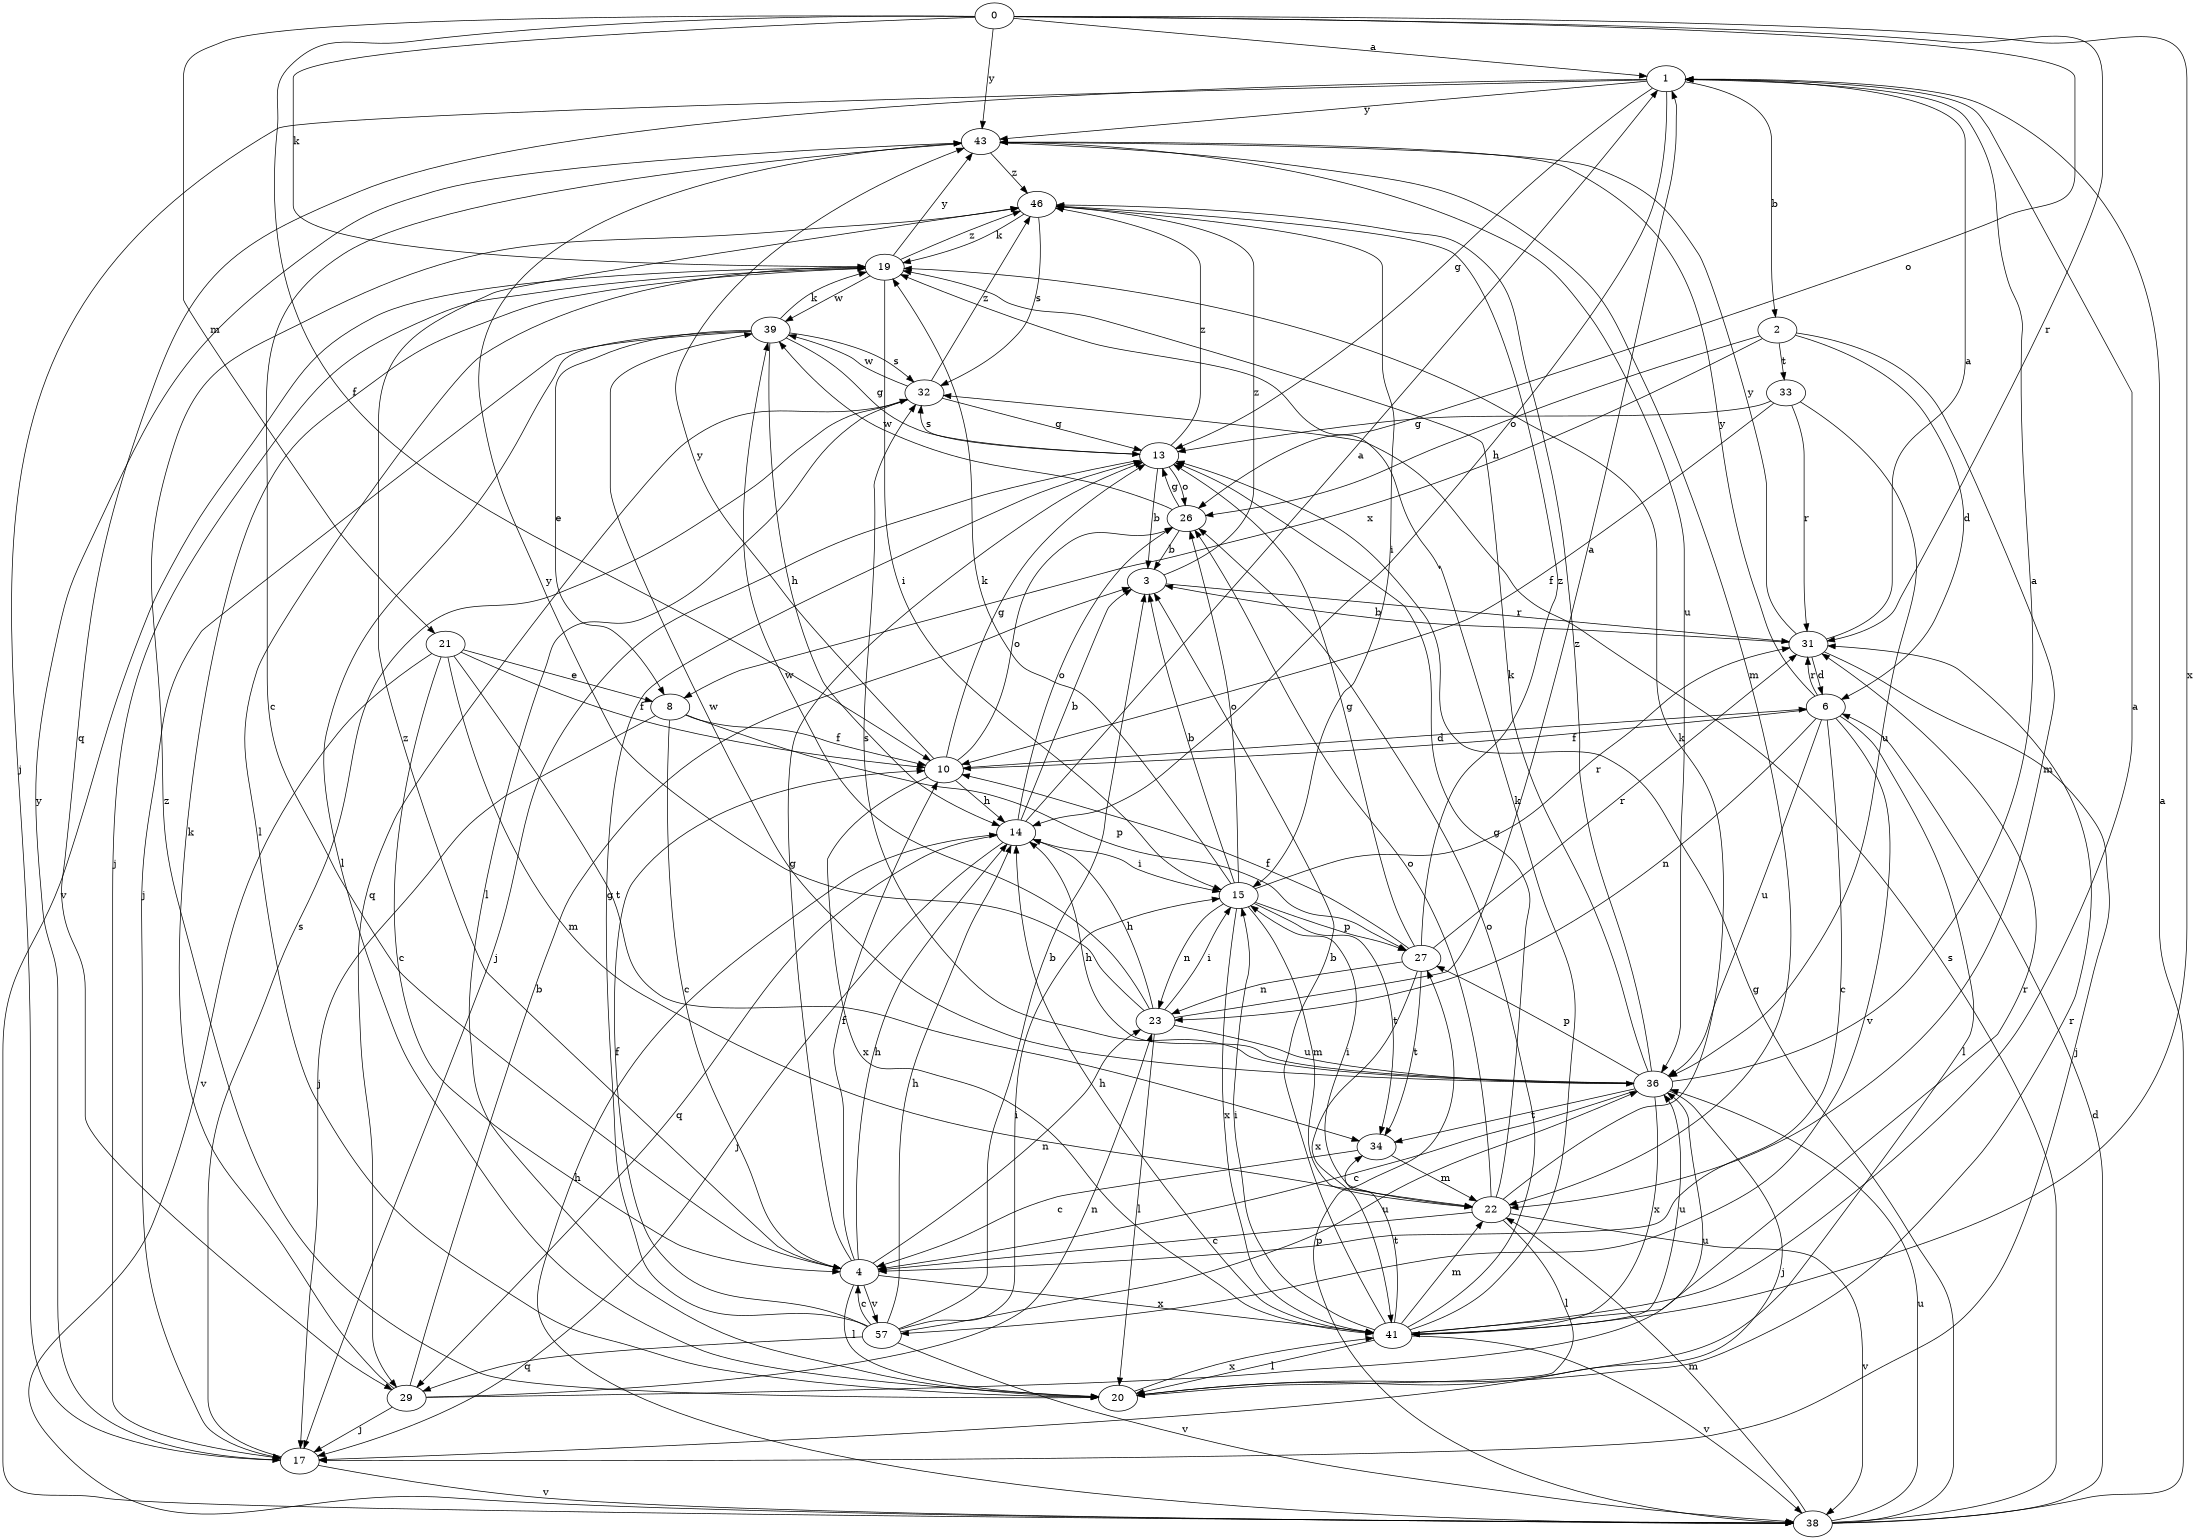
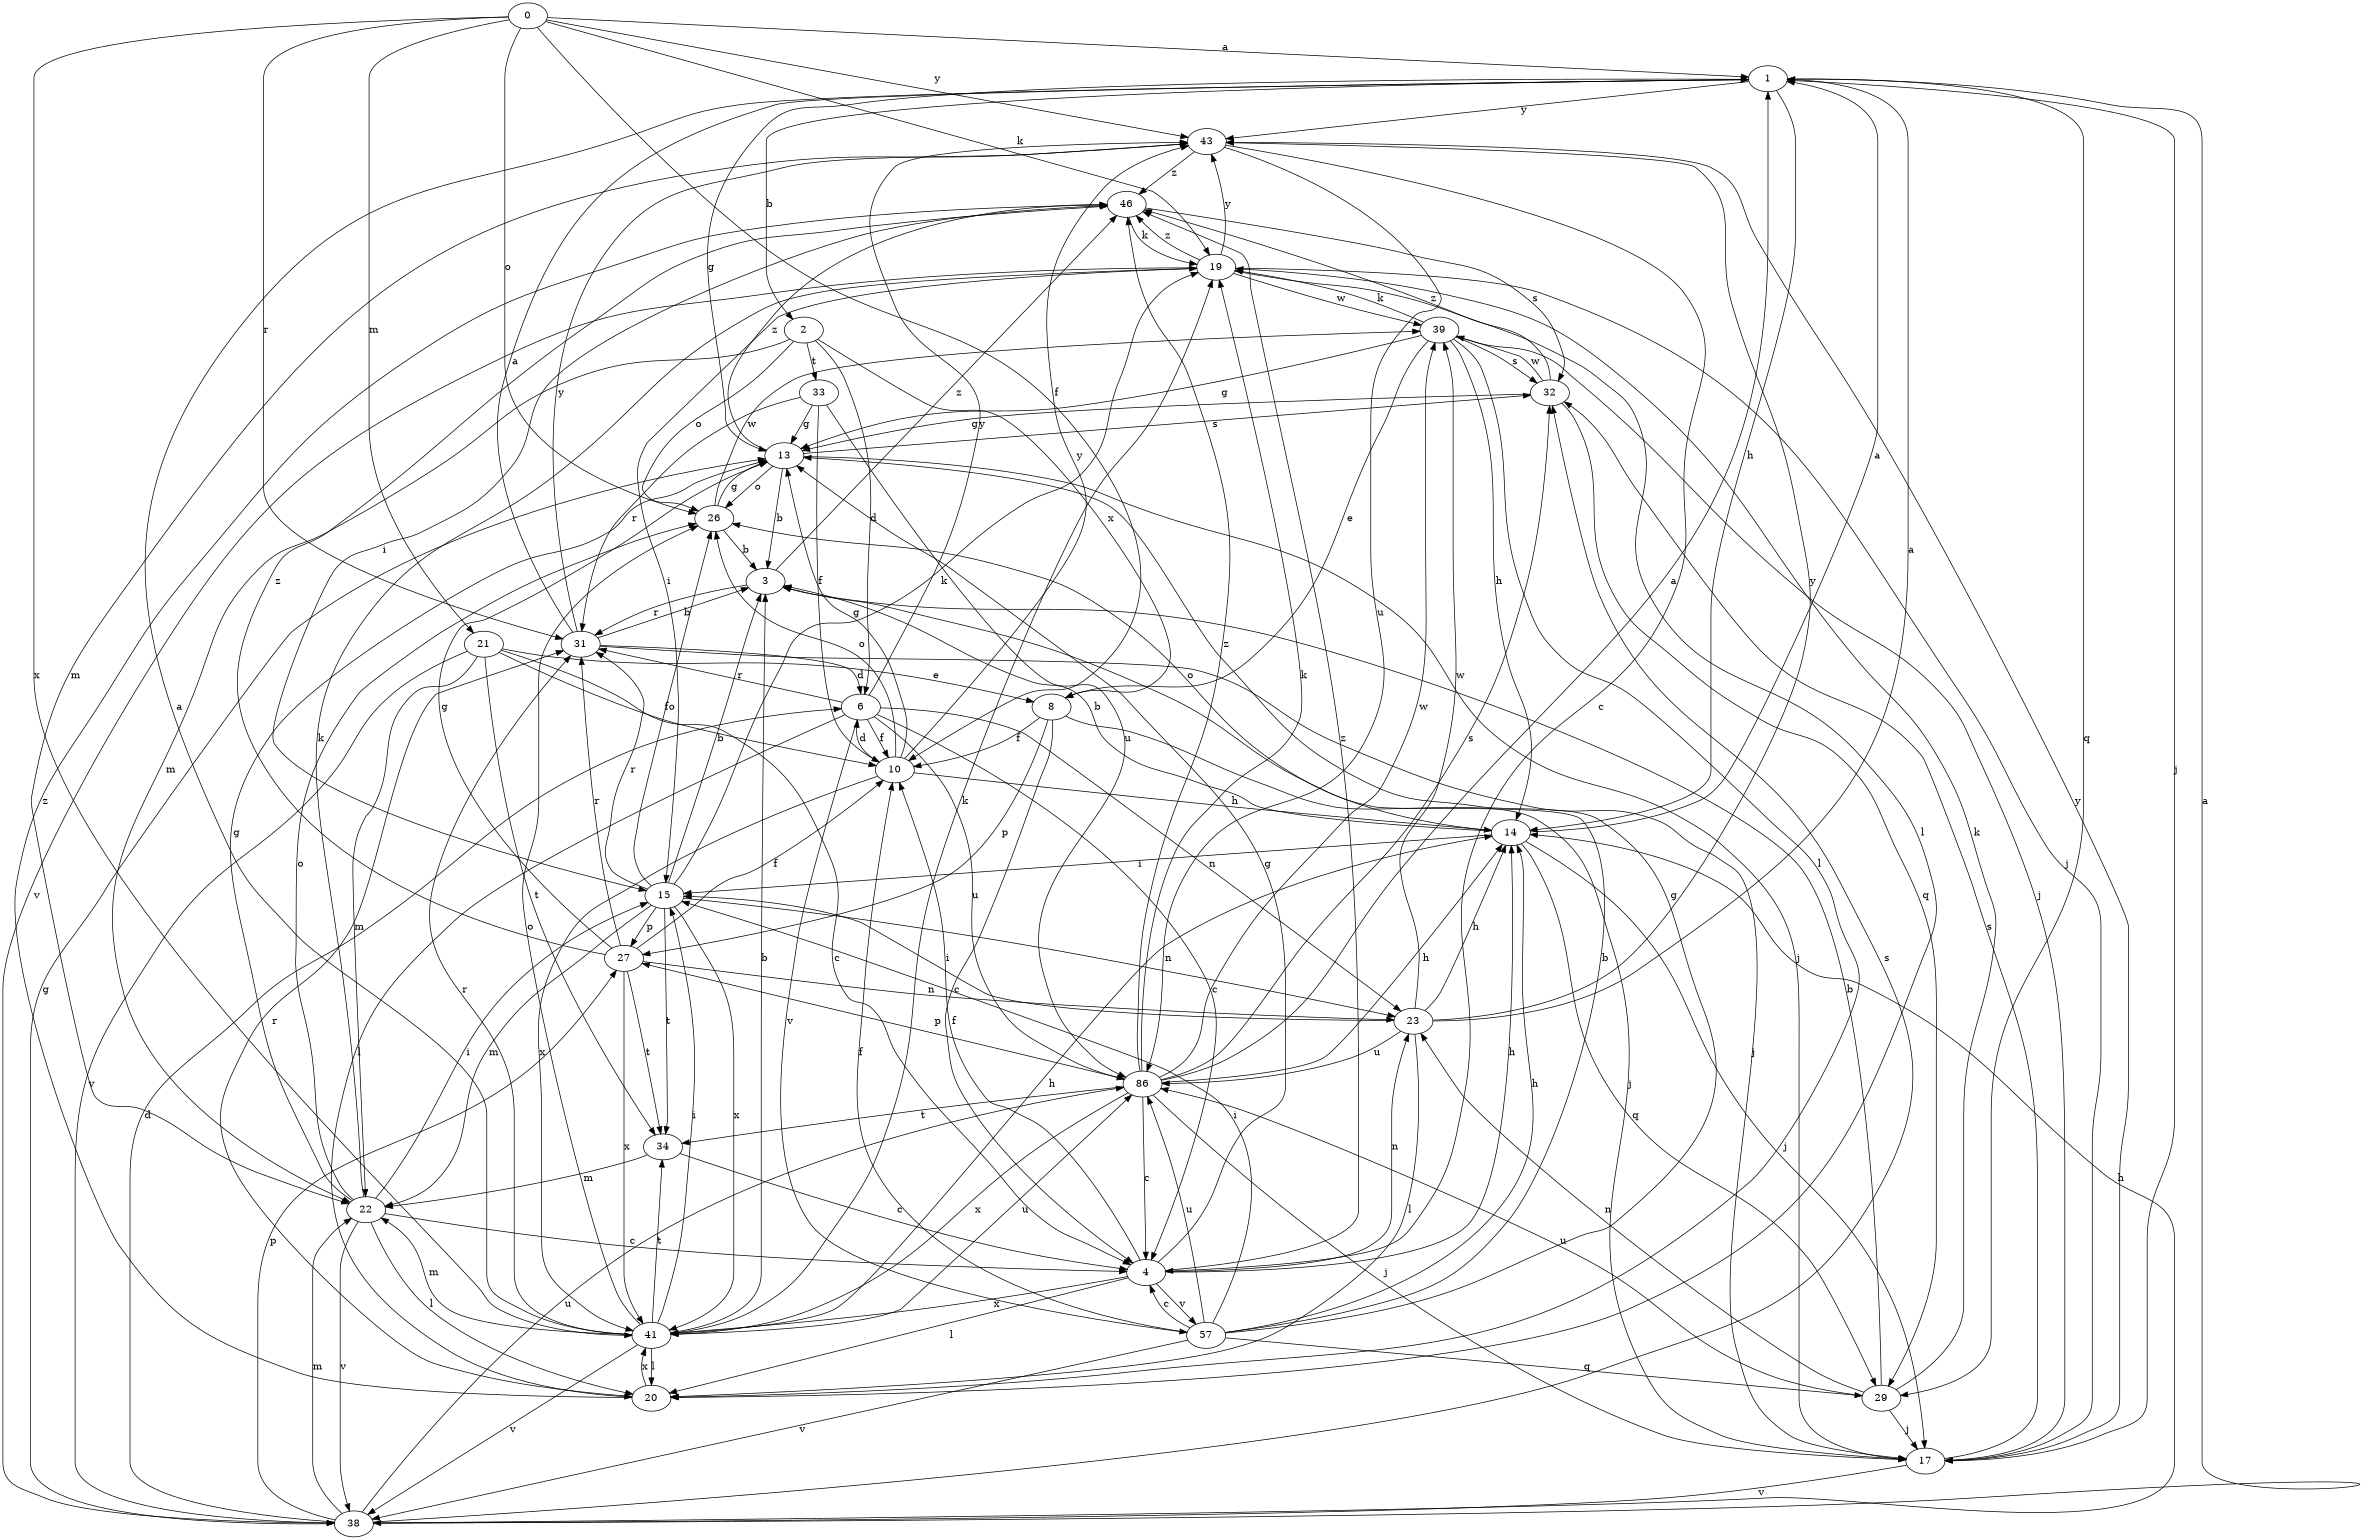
(473, 962) -> none
(1653, 1084) -> (1143, 1084)
